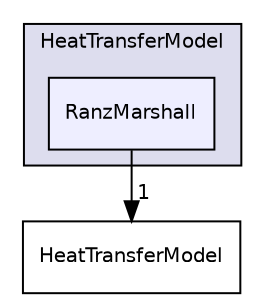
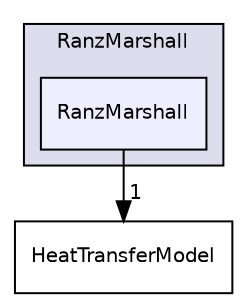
(133, 43) -> (124, 43)
